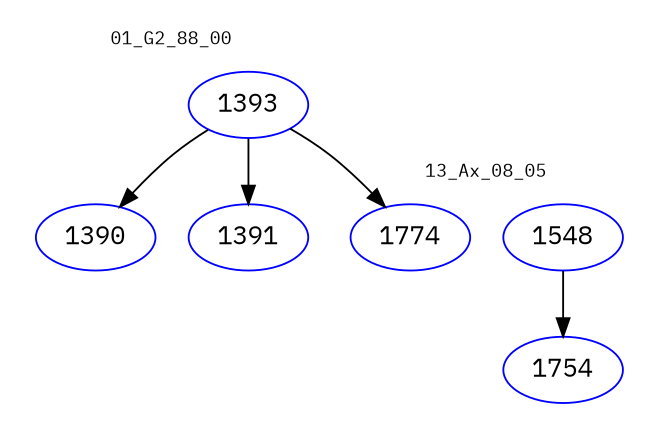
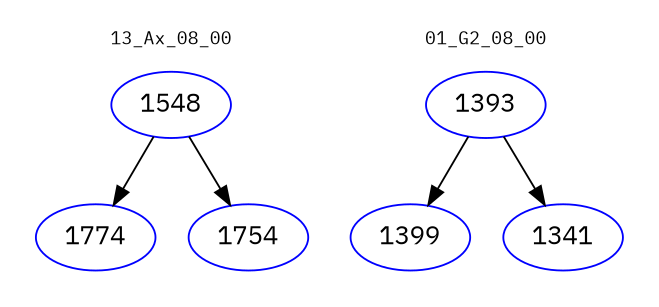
(172, 40) -> (487, 40)
(349, 171) -> (138, 163)
(487, 172) -> (172, 40)
(96, 237) -> (410, 237)
(248, 237) -> (563, 237)
